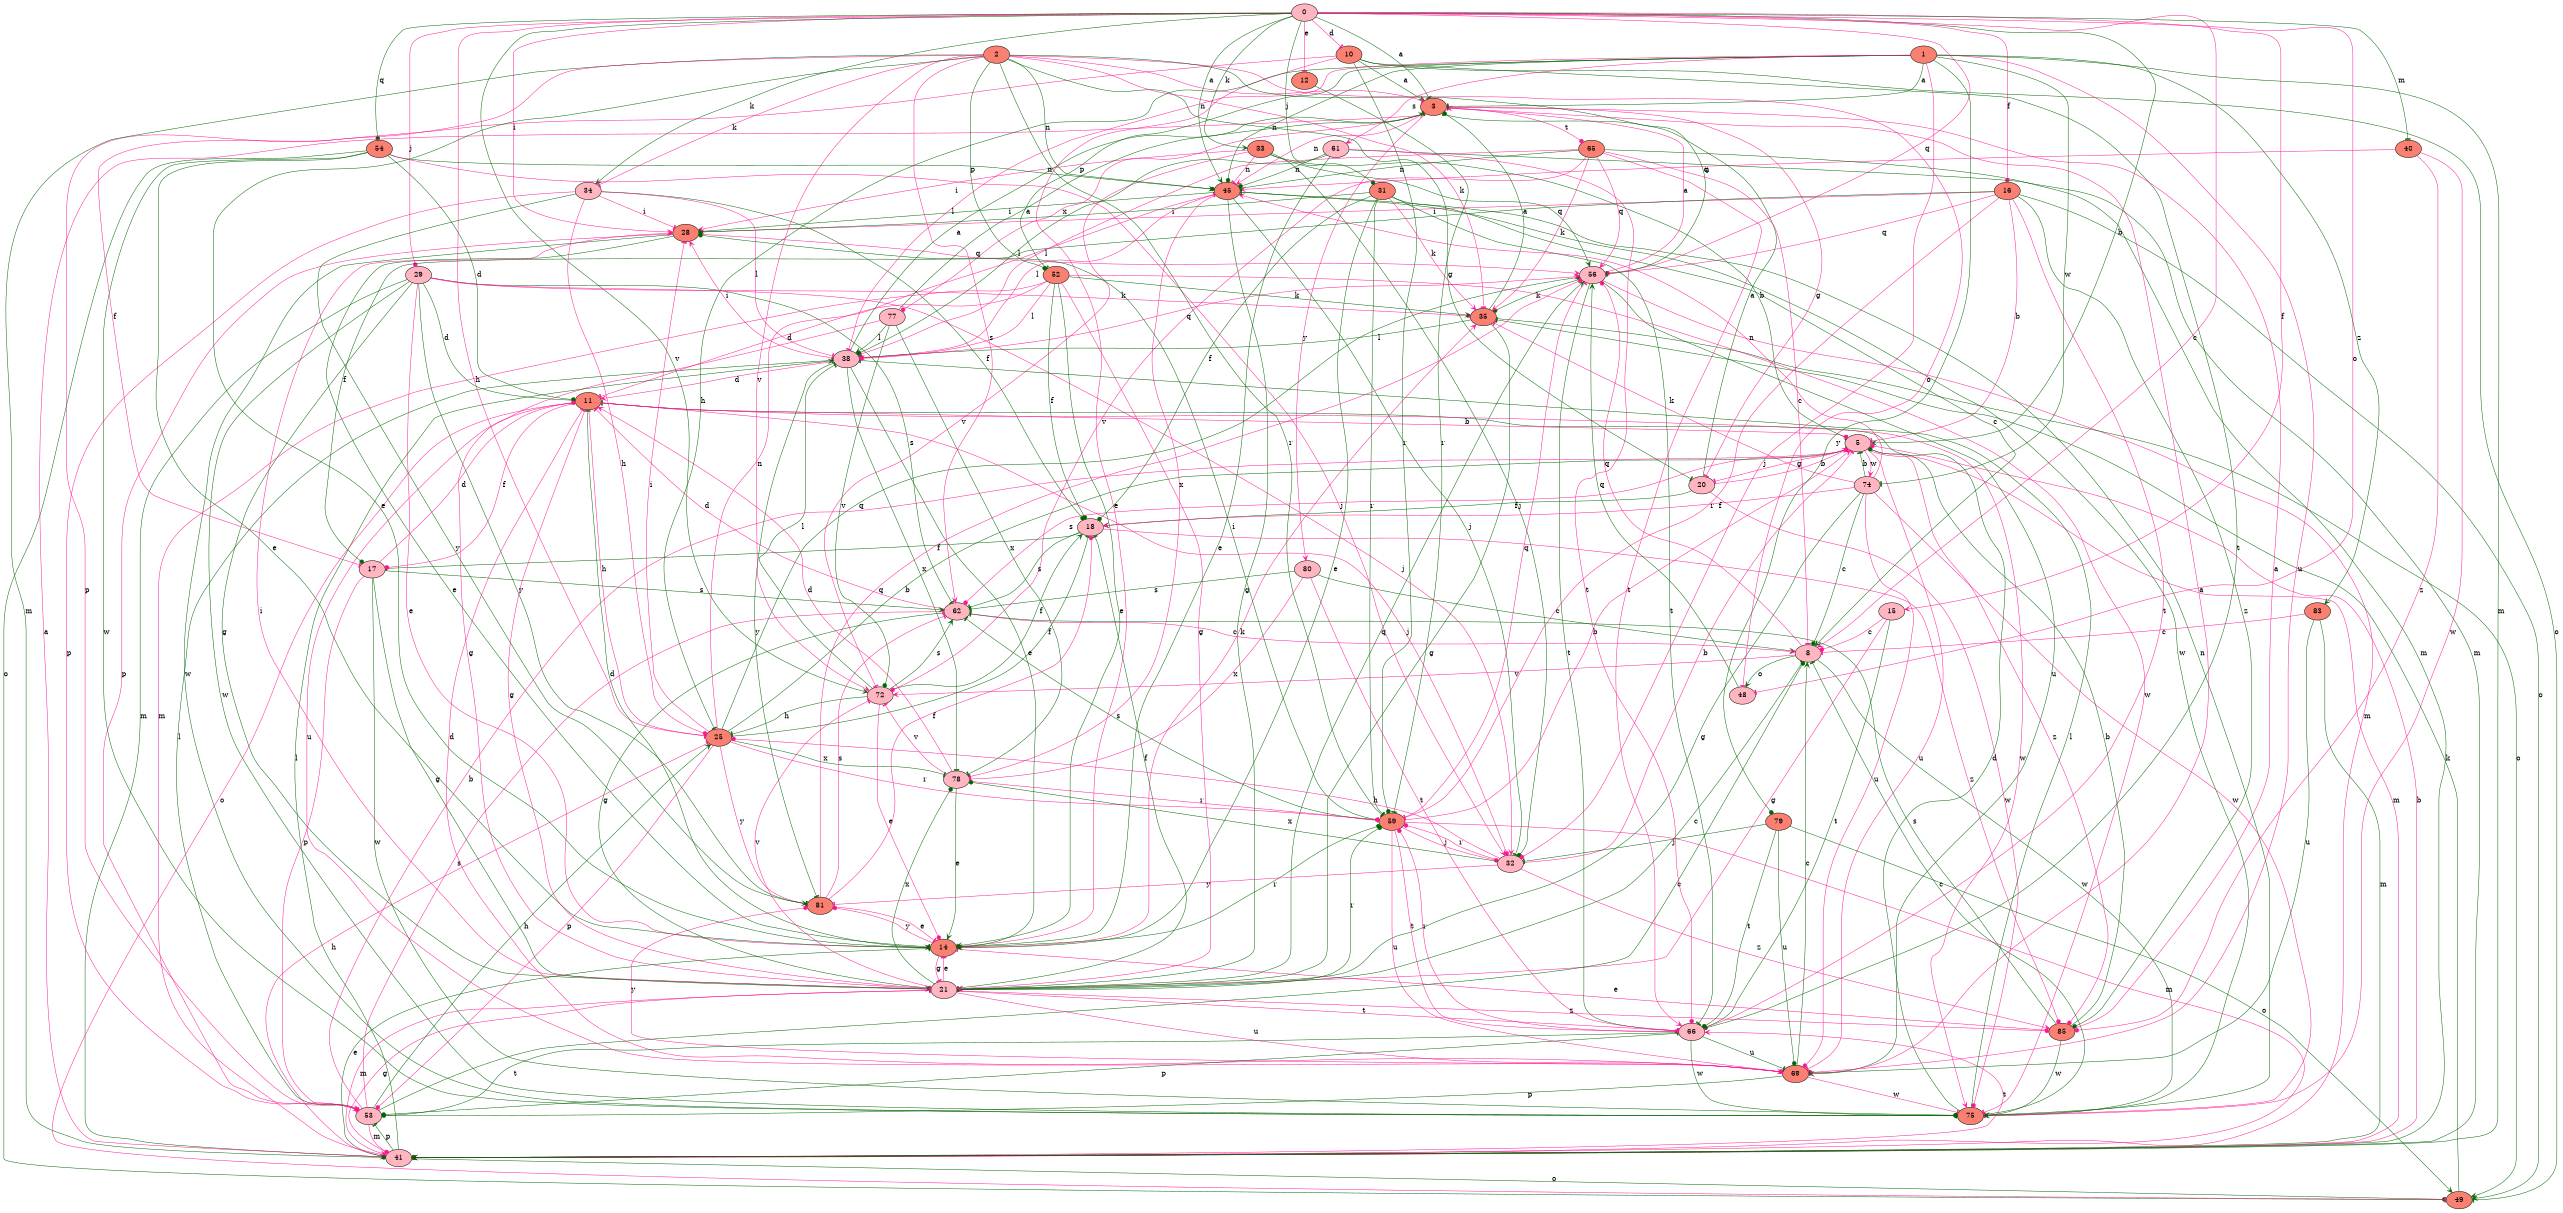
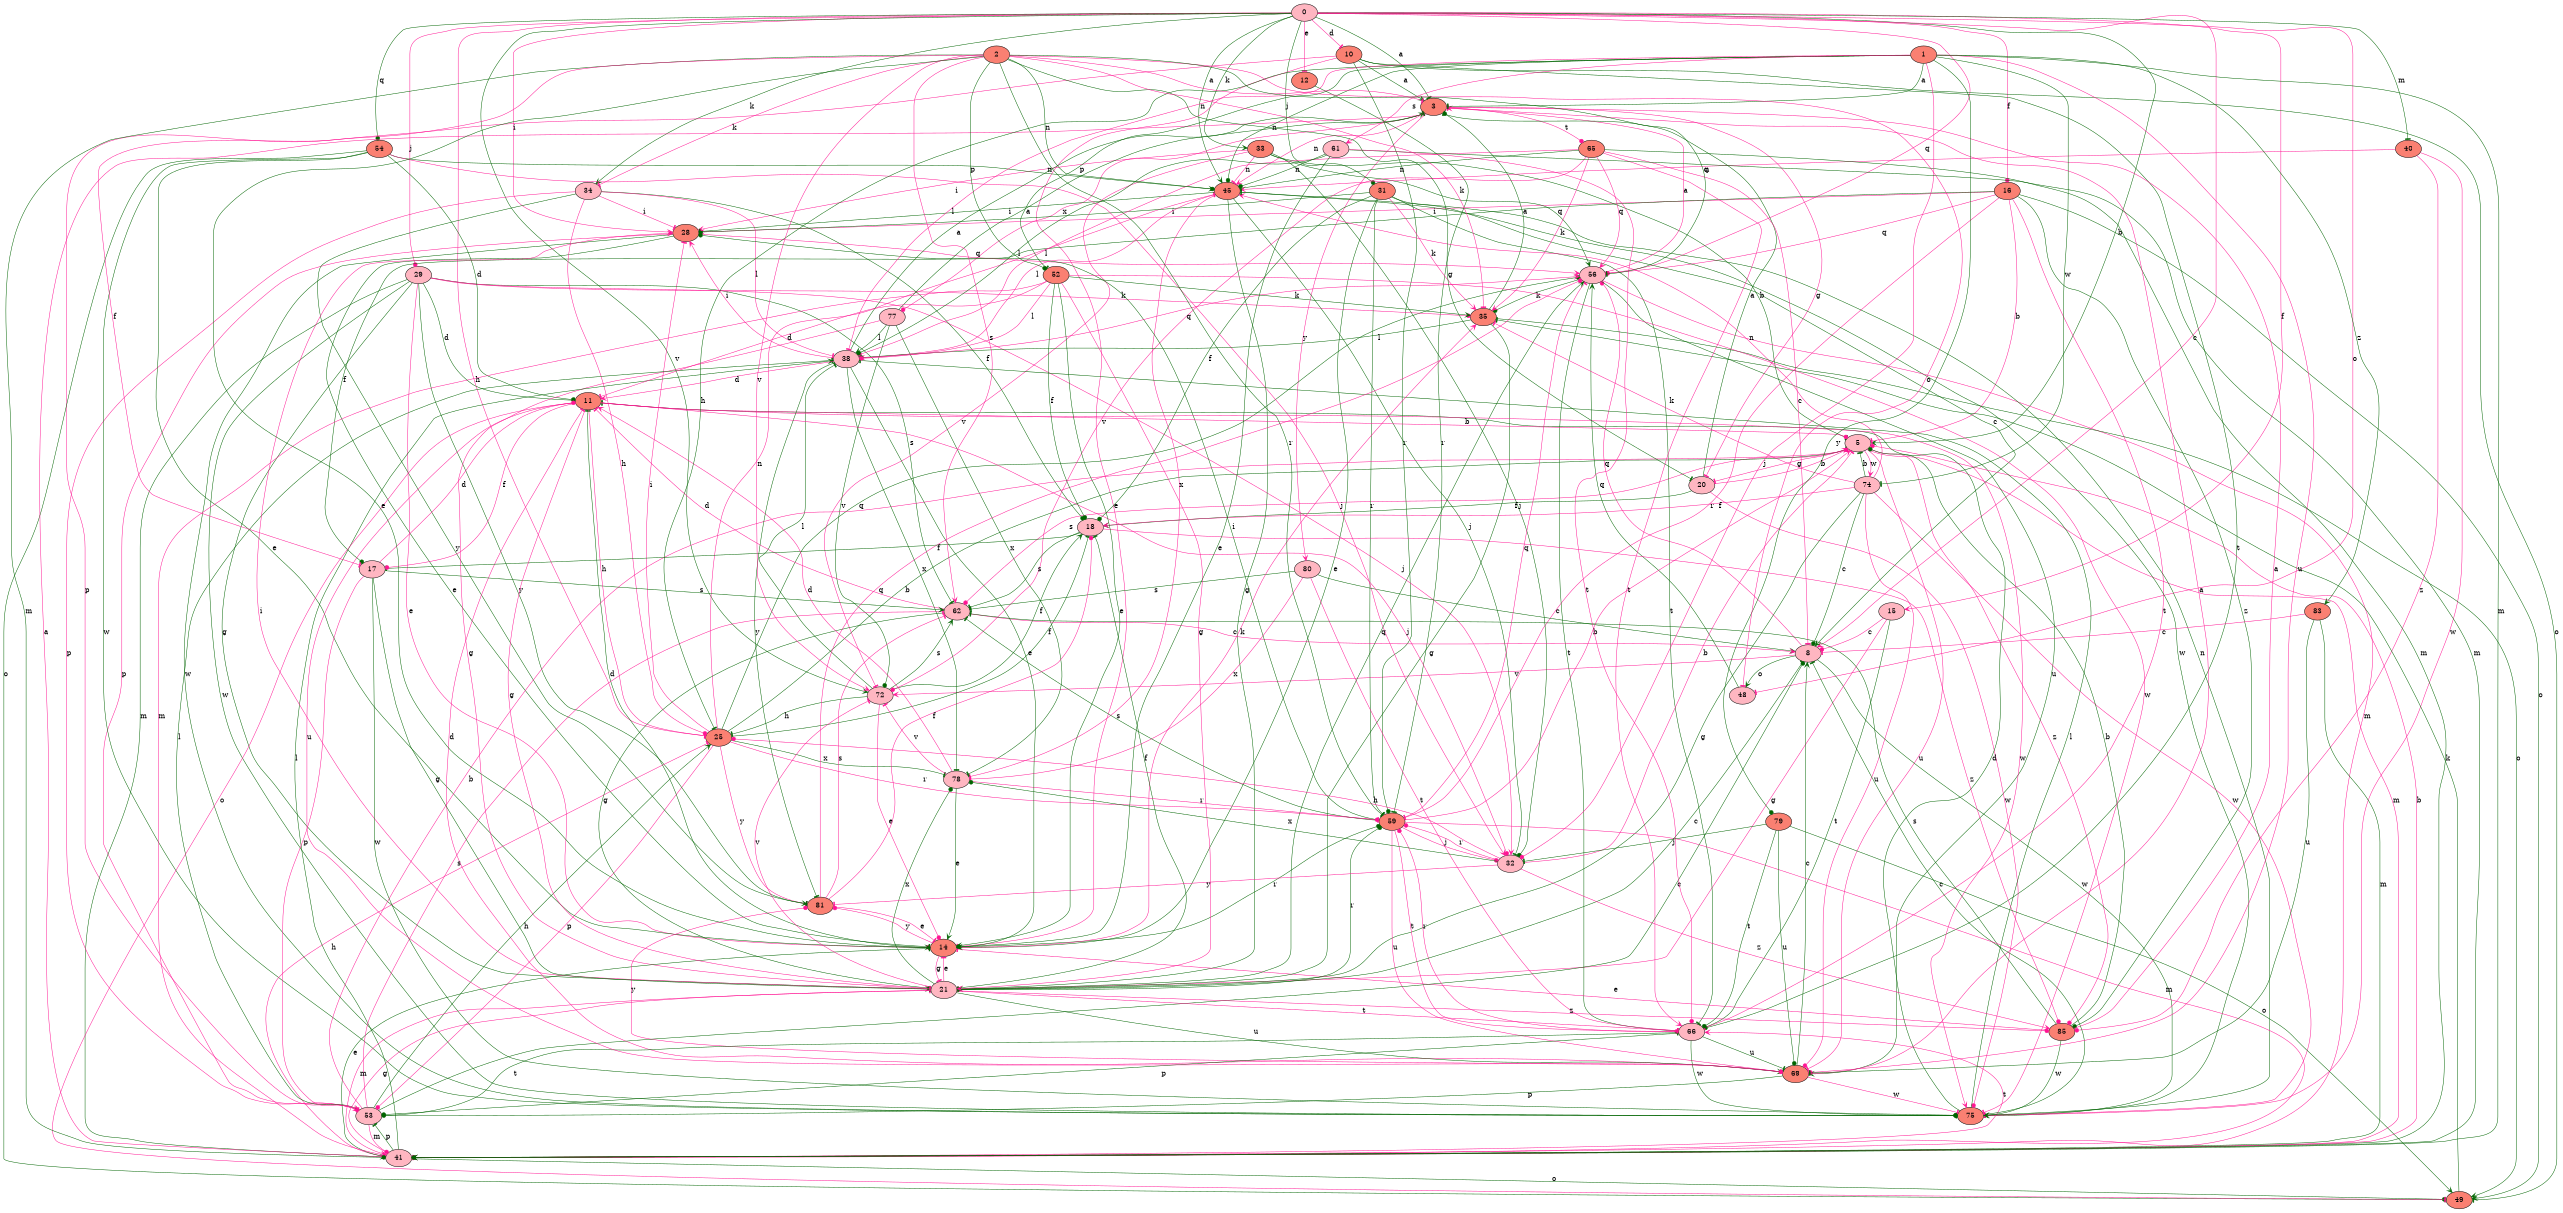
(1345, 1051) -> (1345, 1051)
